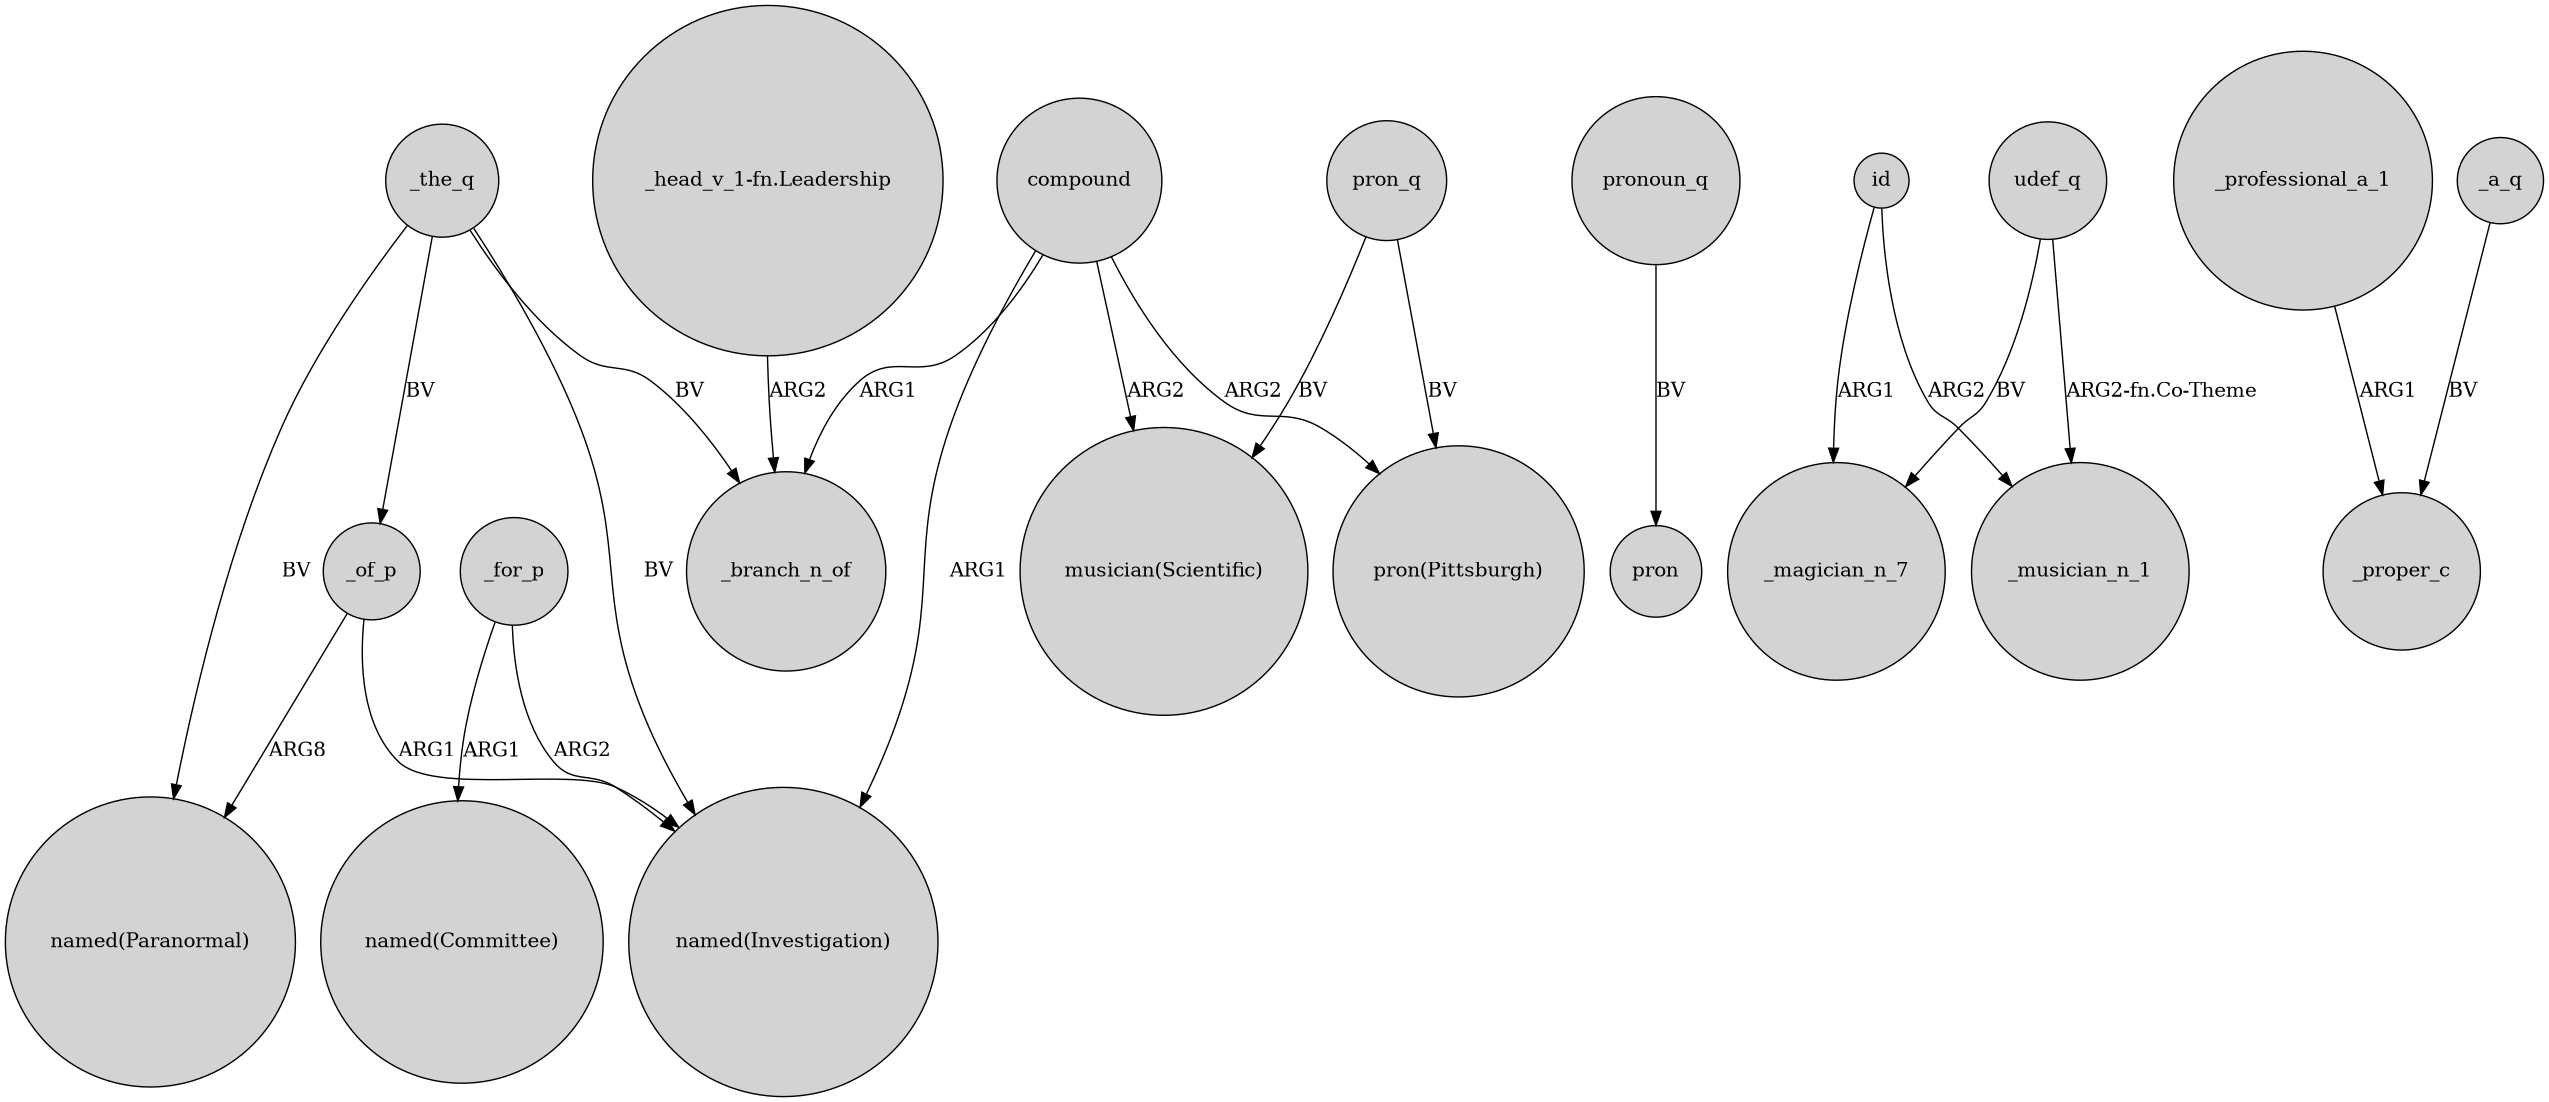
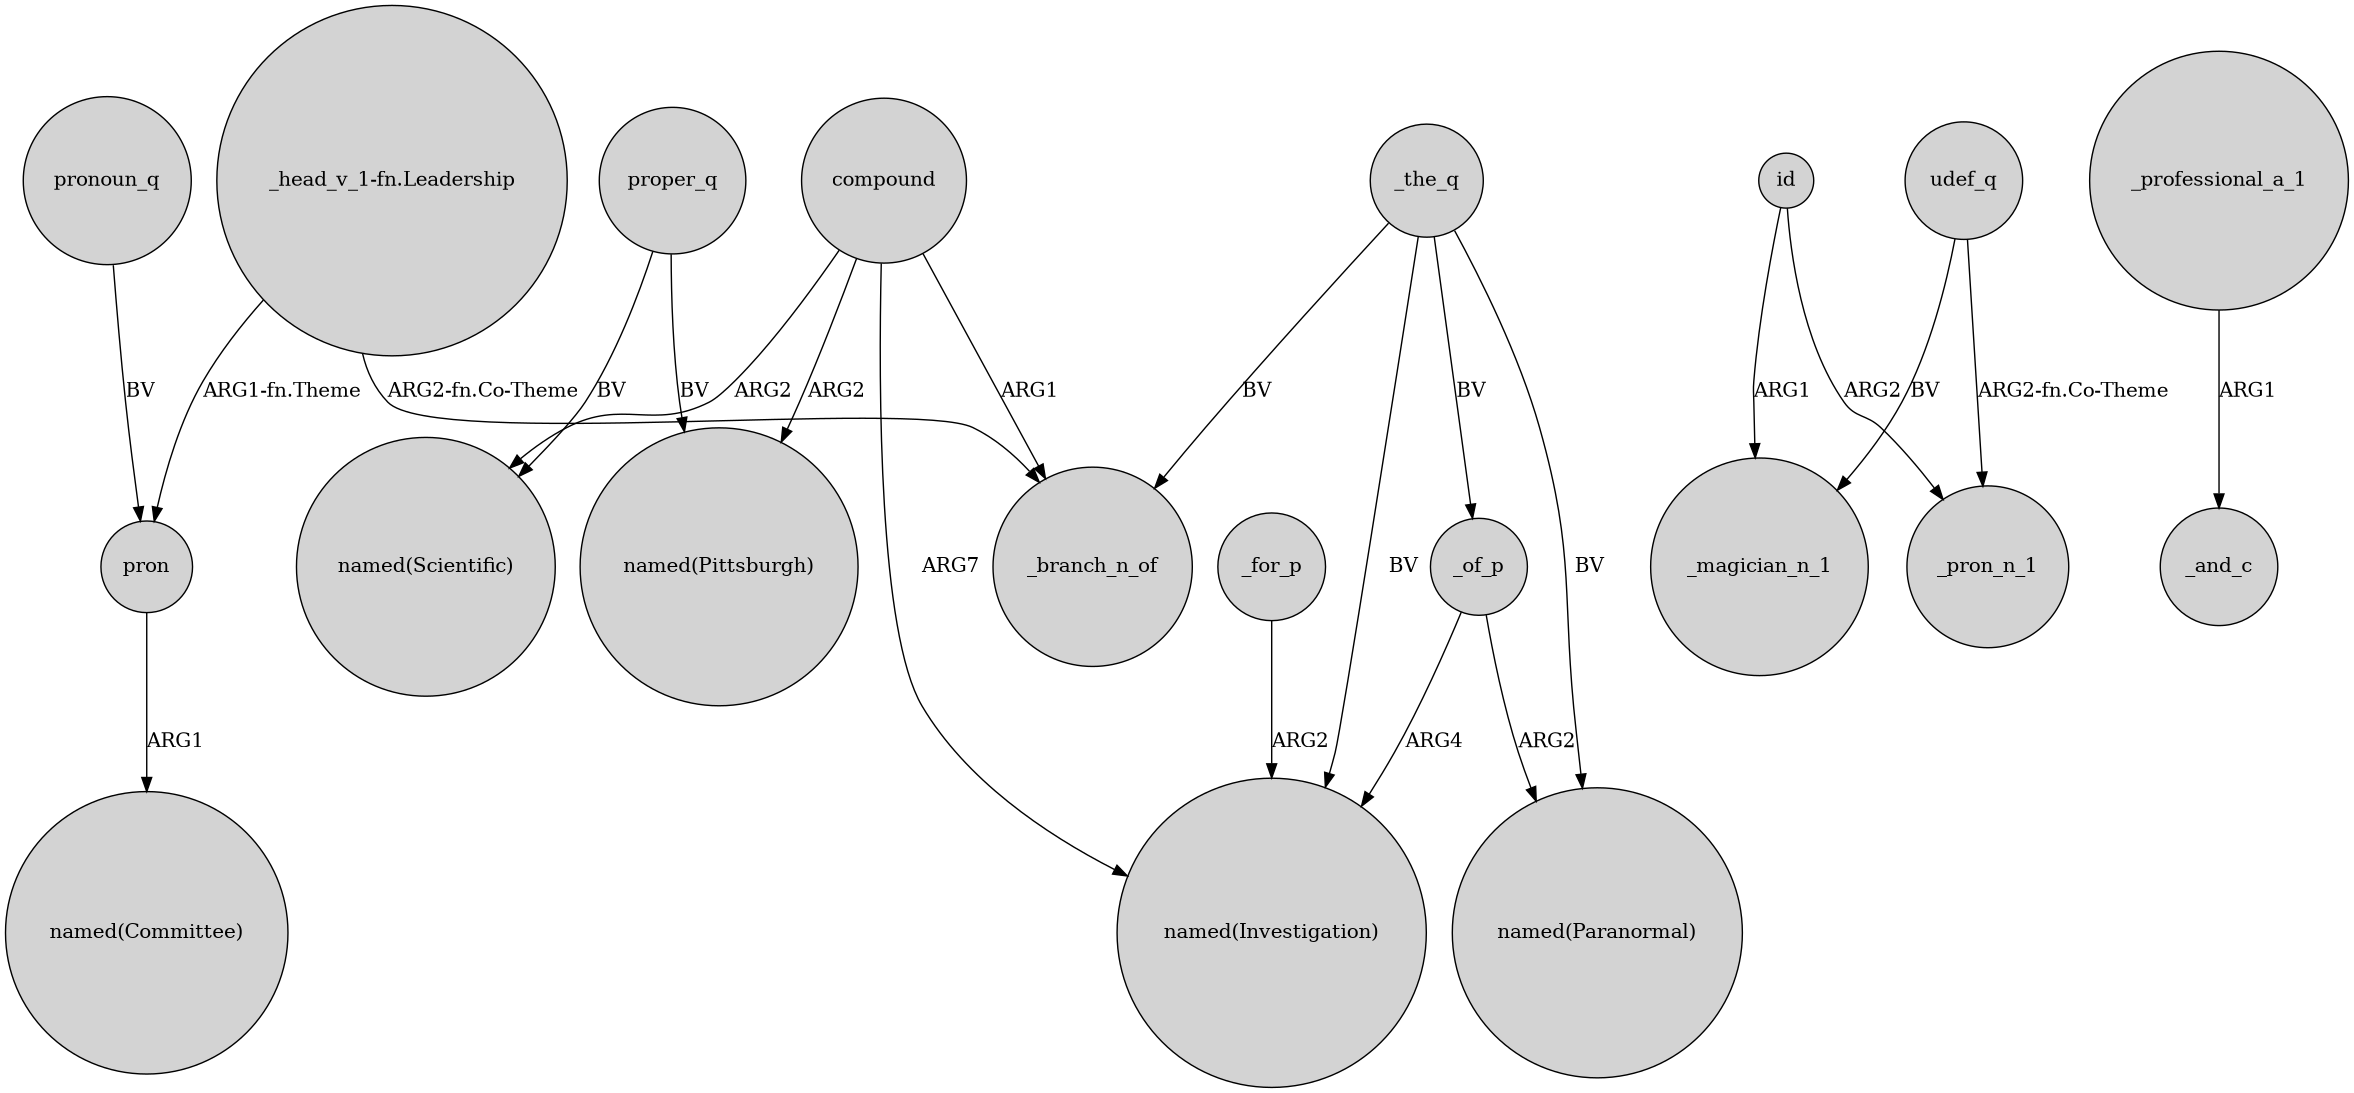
(1387, 181) -> (673, 181)
(2500, 181) -> none
(798, 392) -> (484, 392)
none -> (195, 396)
(979, 571) -> (951, 567)
(1164, 571) -> (426, 567)
(1459, 571) -> (719, 567)
(1836, 571) -> (1759, 567)
(2080, 571) -> (1988, 567)
(2402, 571) -> (2219, 567)
(471, 703) -> (147, 695)
(298, 751) -> (1547, 742)
(427, 751) -> (1435, 742)
